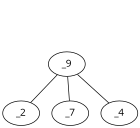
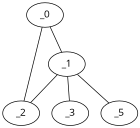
none -> (45, 15)
(67, 64) -> (67, 64)
(70, 113) -> (70, 113)
(119, 113) -> (119, 113)
